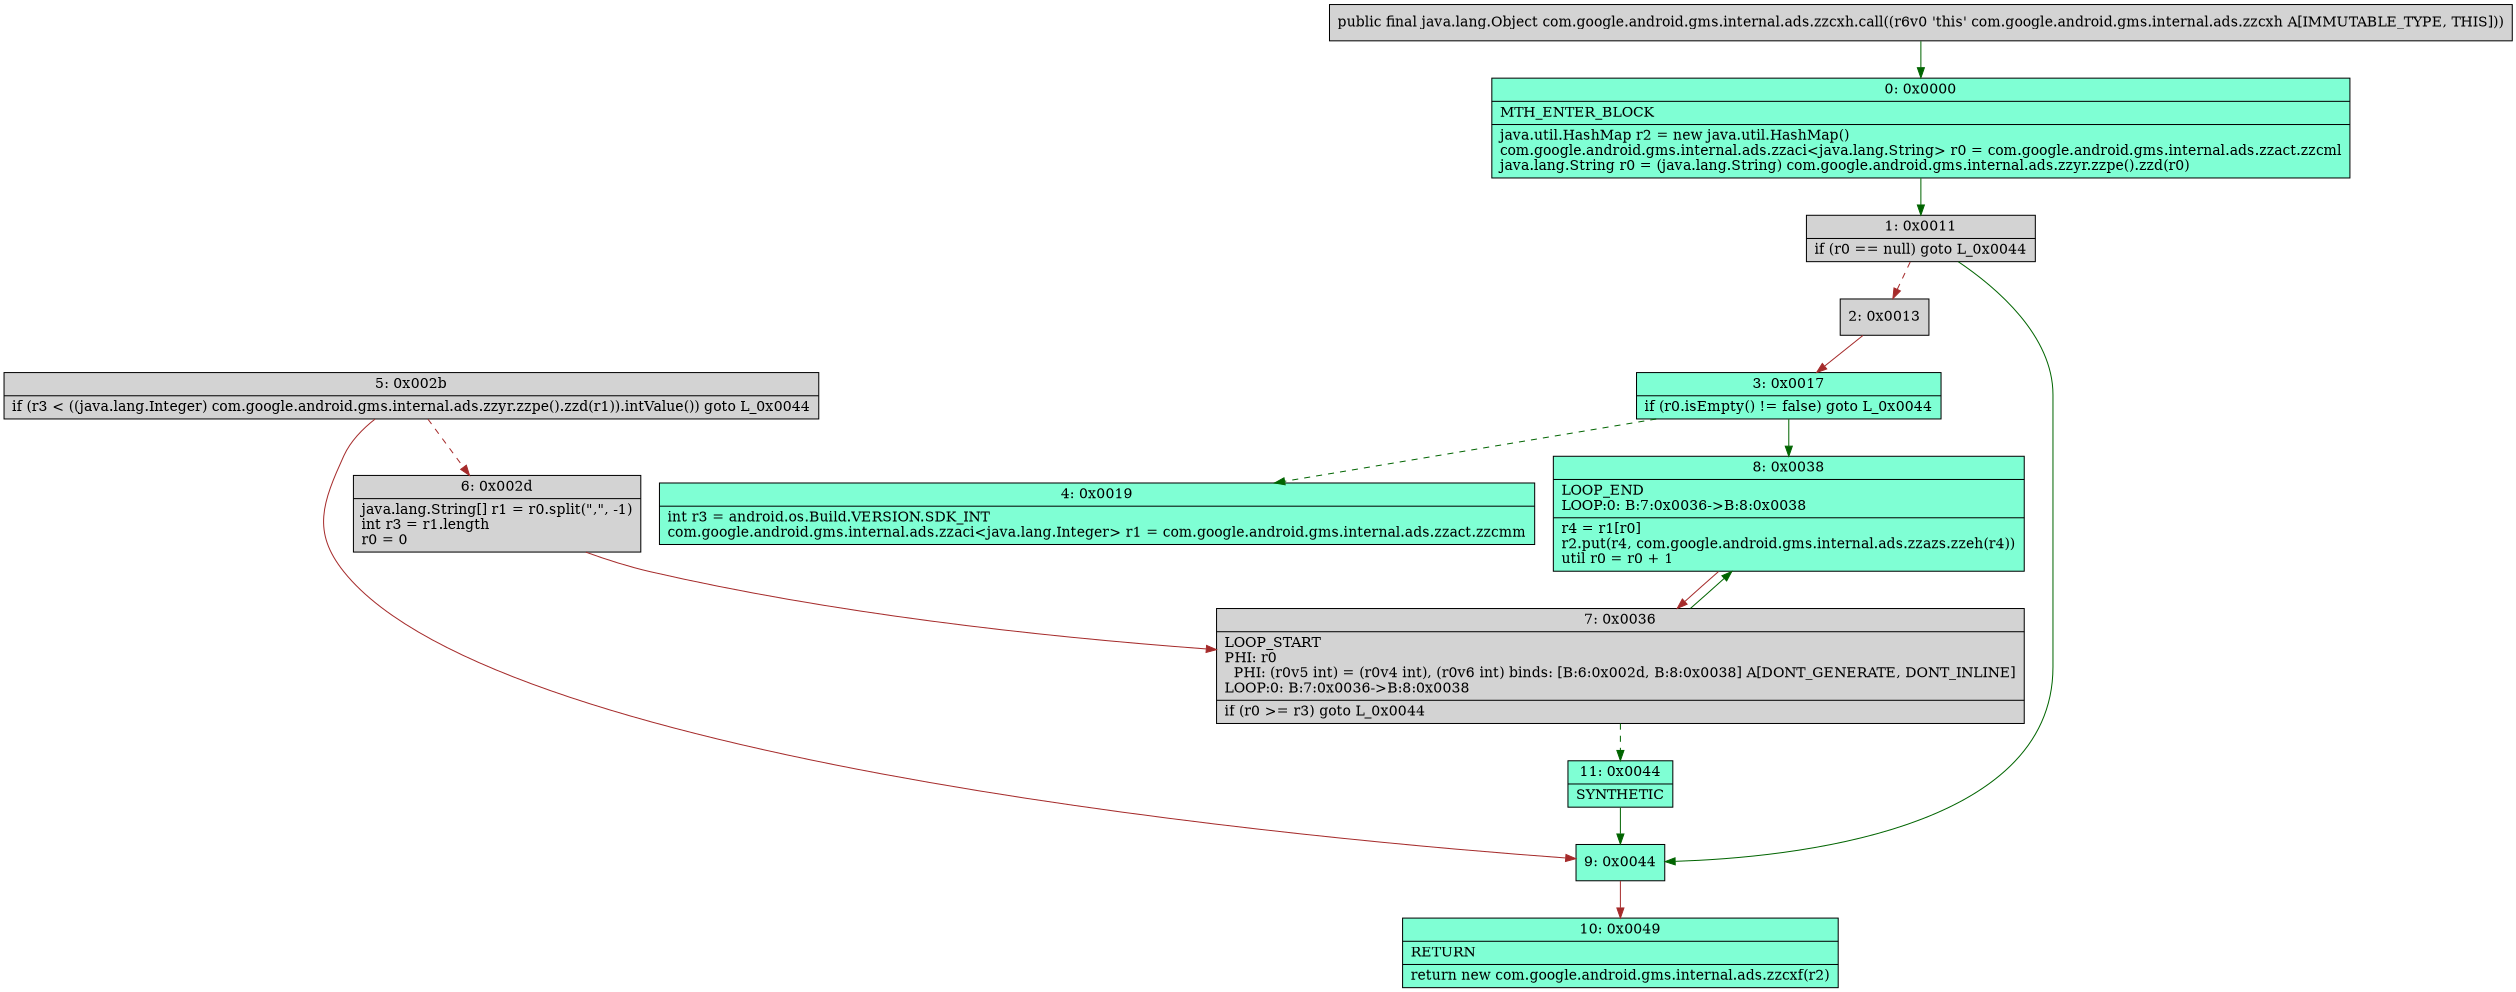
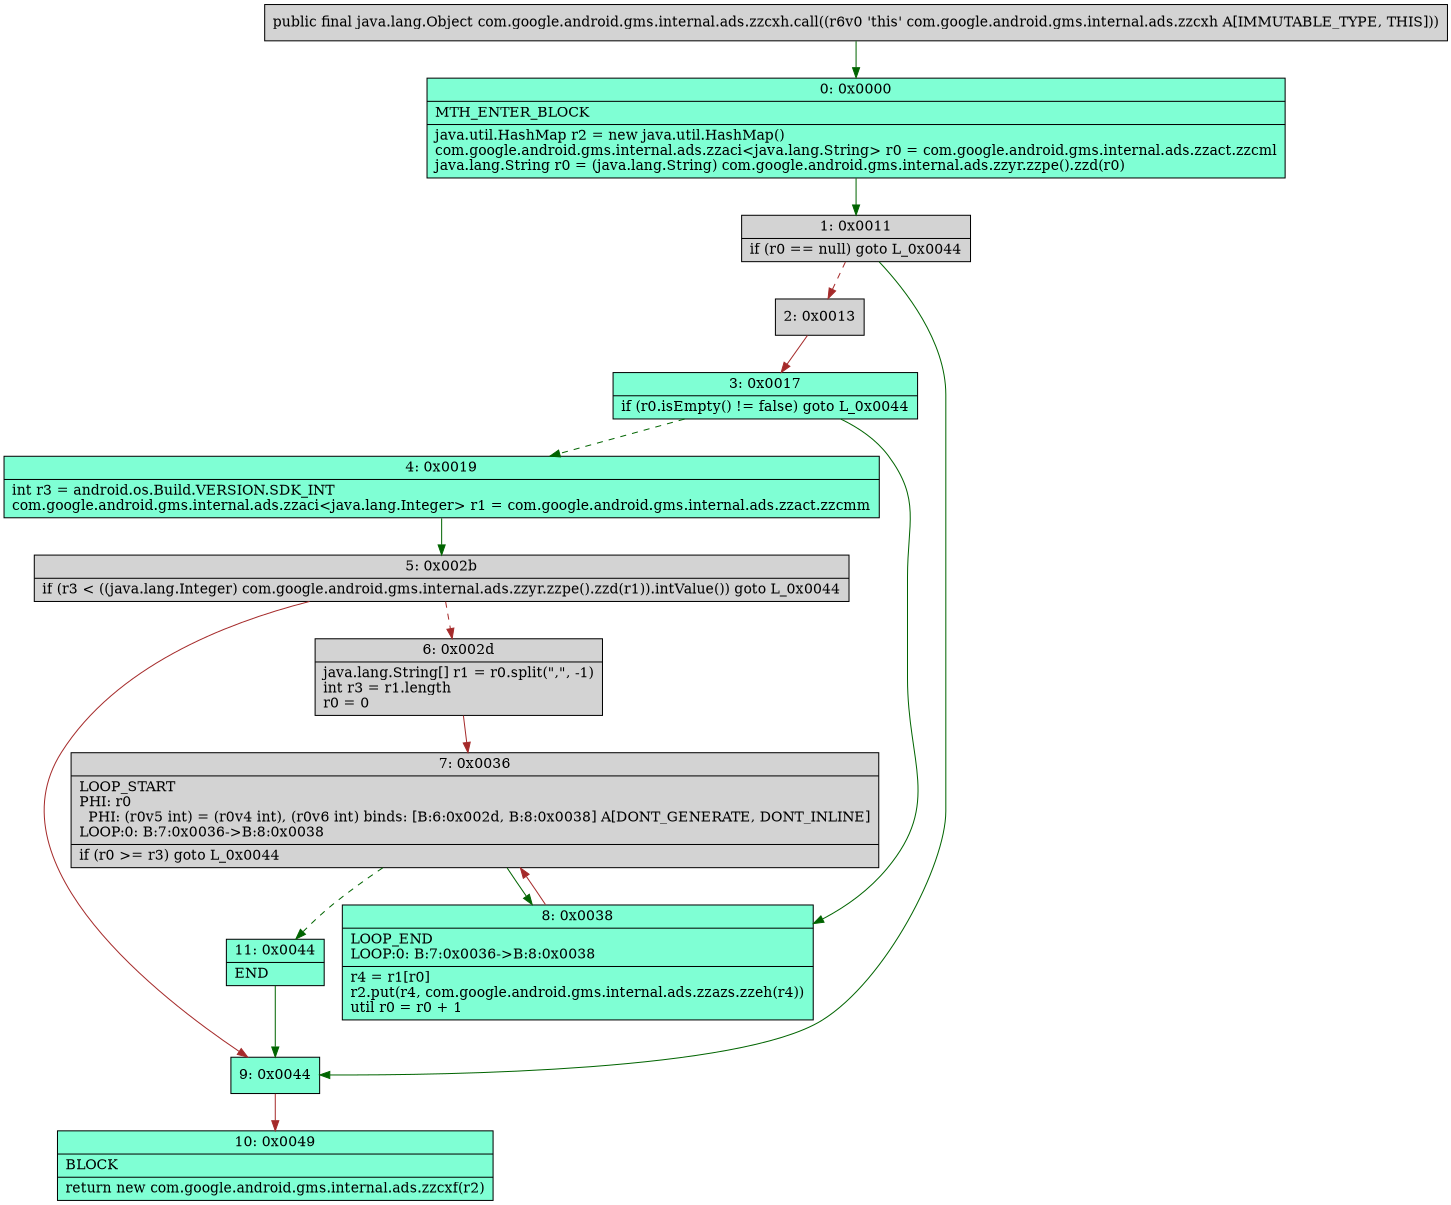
none -> (442, 532)
(1620, 795) -> (252, 974)
(1443, 952) -> (92, 1165)
